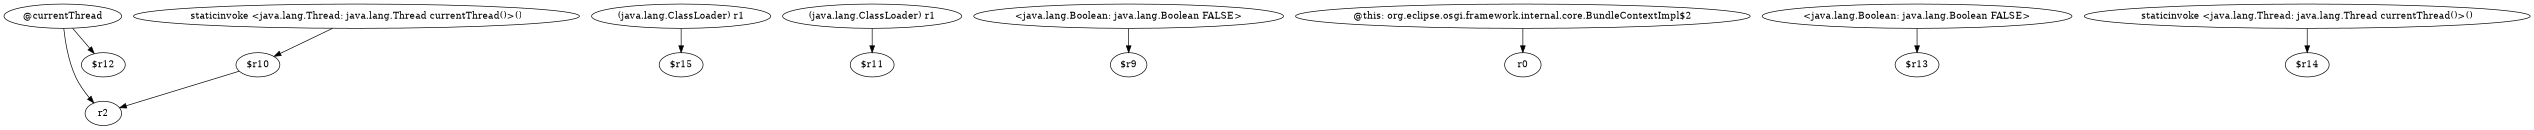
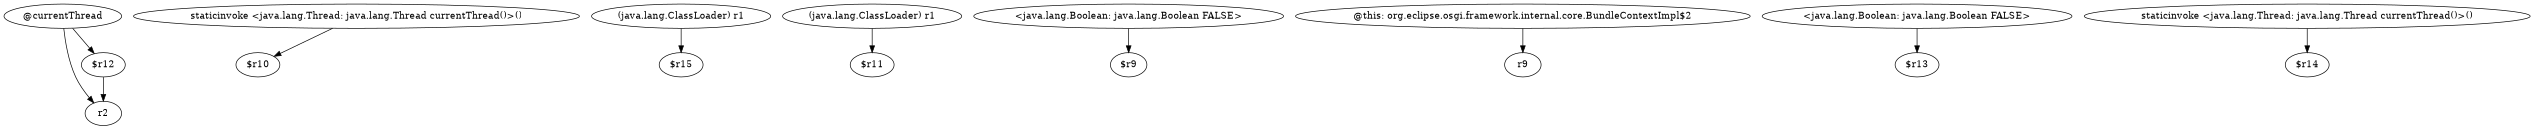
(1523, 65) -> (1523, 65)
(183, 89) -> (103, 86)
